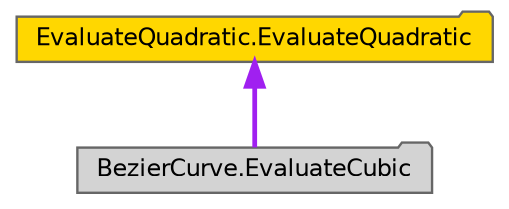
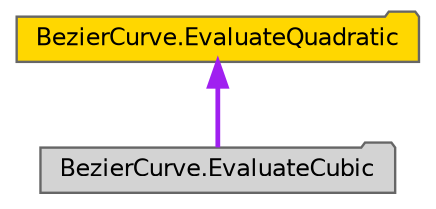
(255, 39) -> (218, 39)
